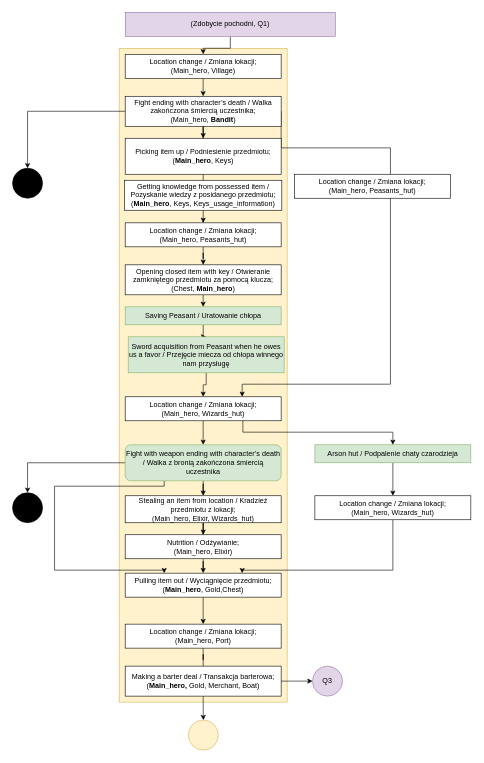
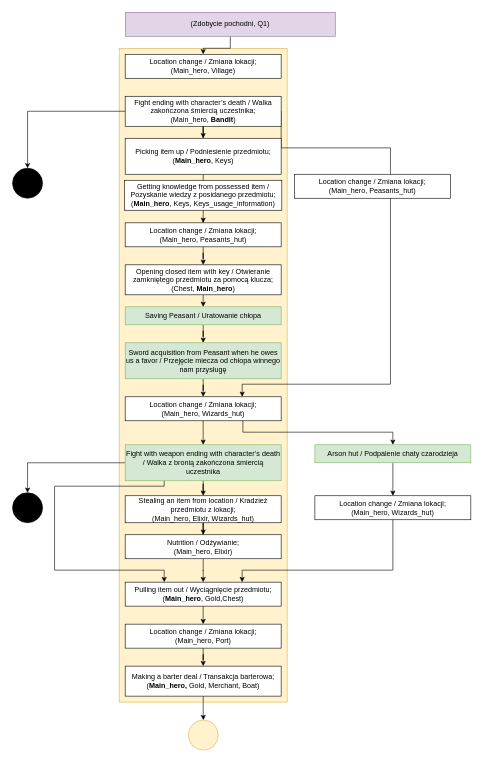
(203, 90) -> none
(206, 355) -> (203, 361)
(203, 463) -> (203, 463)
(203, 585) -> (203, 594)
(203, 662) -> (203, 660)
(306, 681) -> none
(327, 681) -> none
